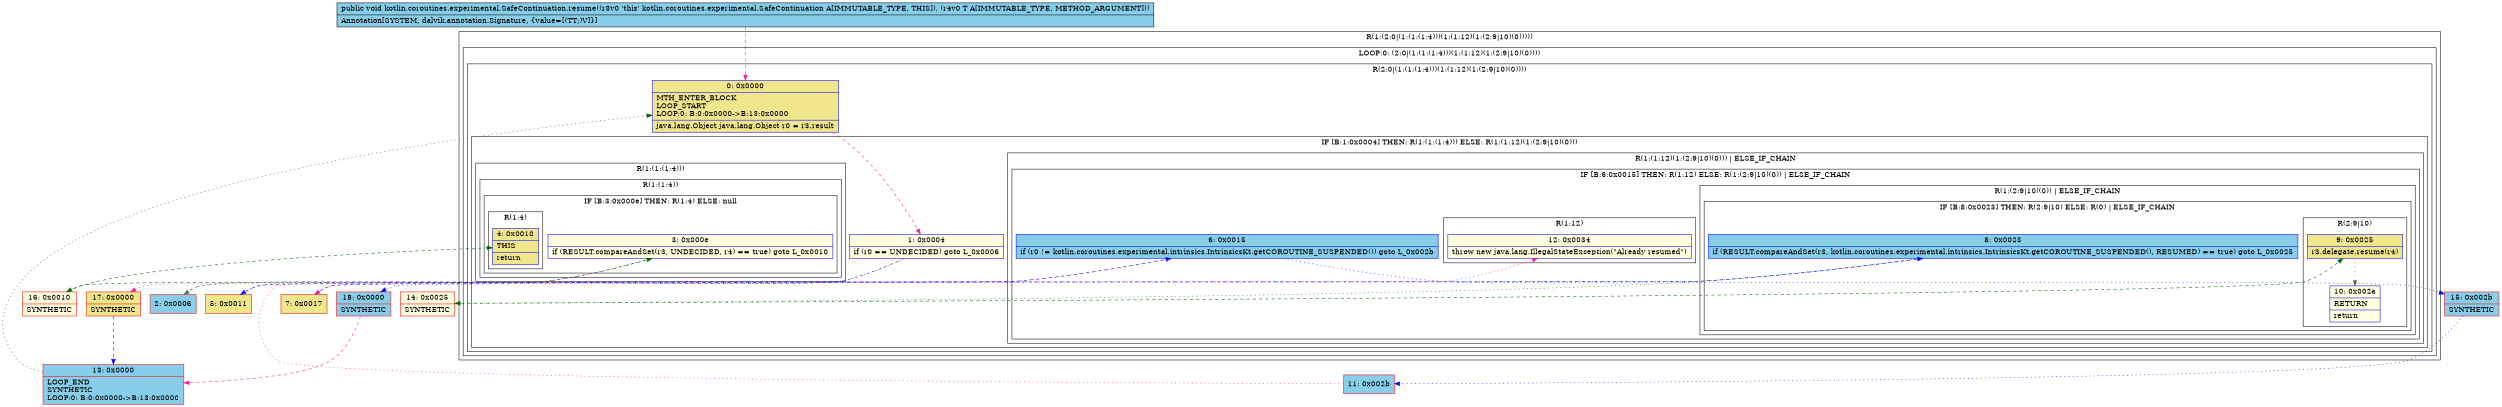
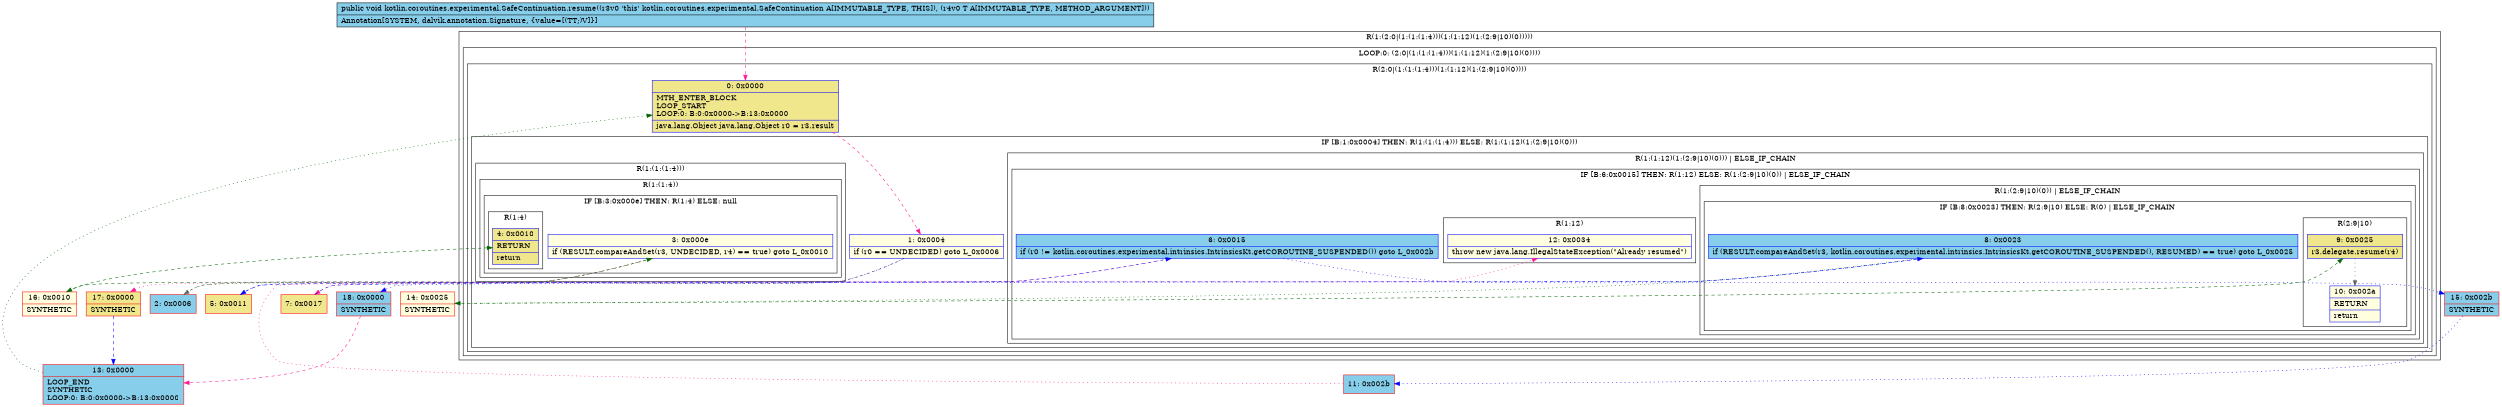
(506, 246) -> (514, 246)
